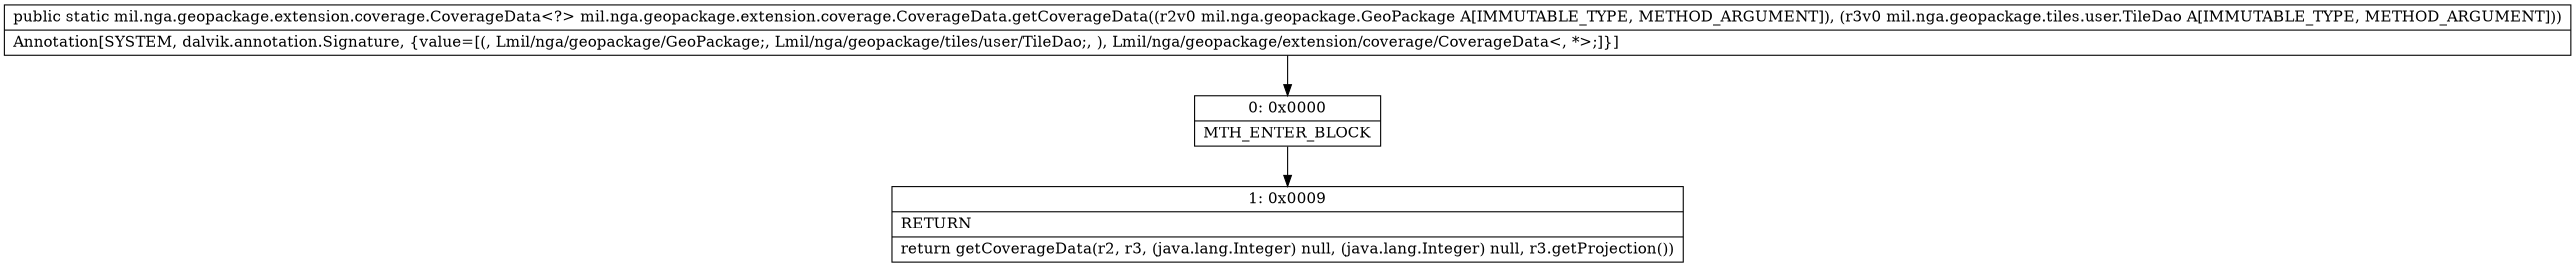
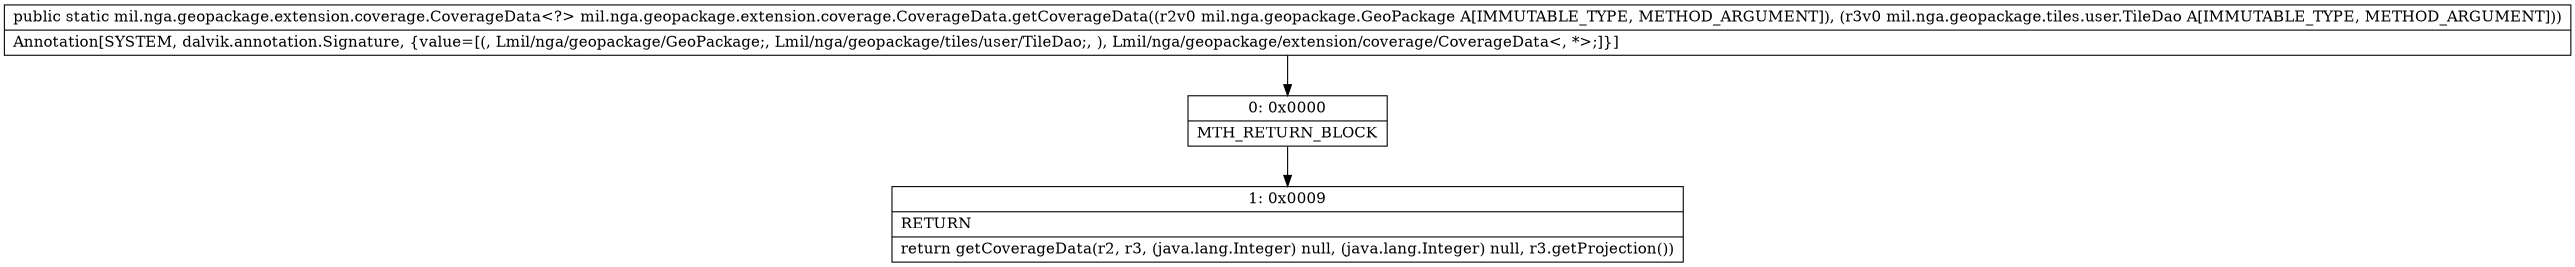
(1288, 133) -> (1288, 133)
